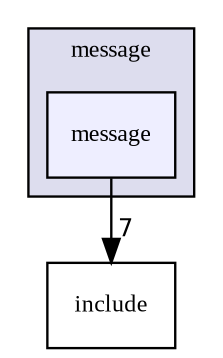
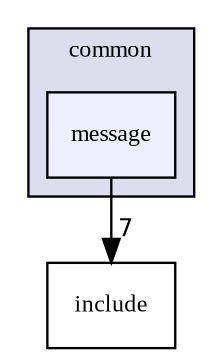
(111, 51) -> (111, 51)
